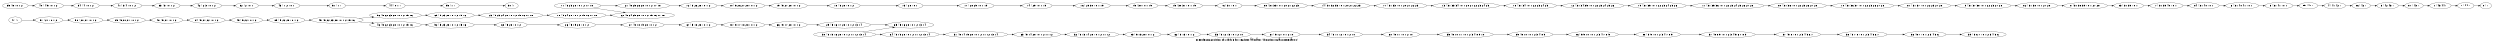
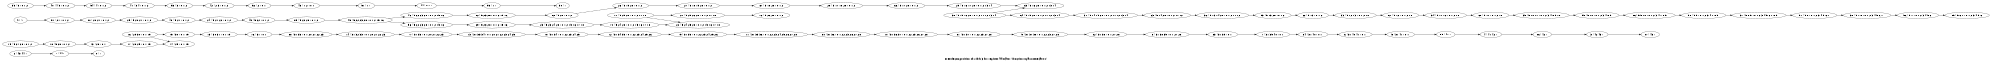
(744, 6) -> none
(1063, 6) -> (159, 39)
(2426, 6) -> none
